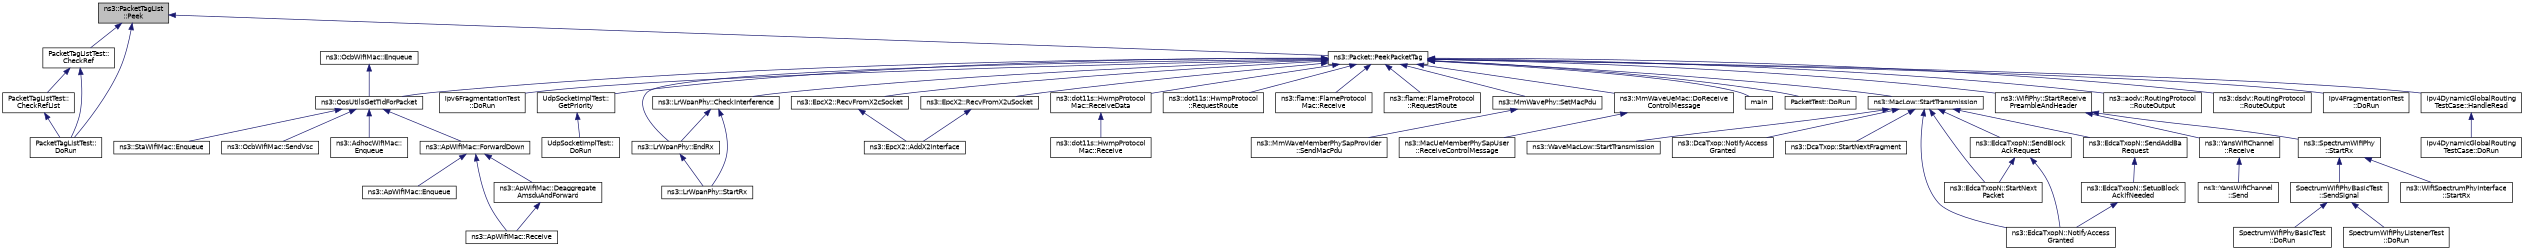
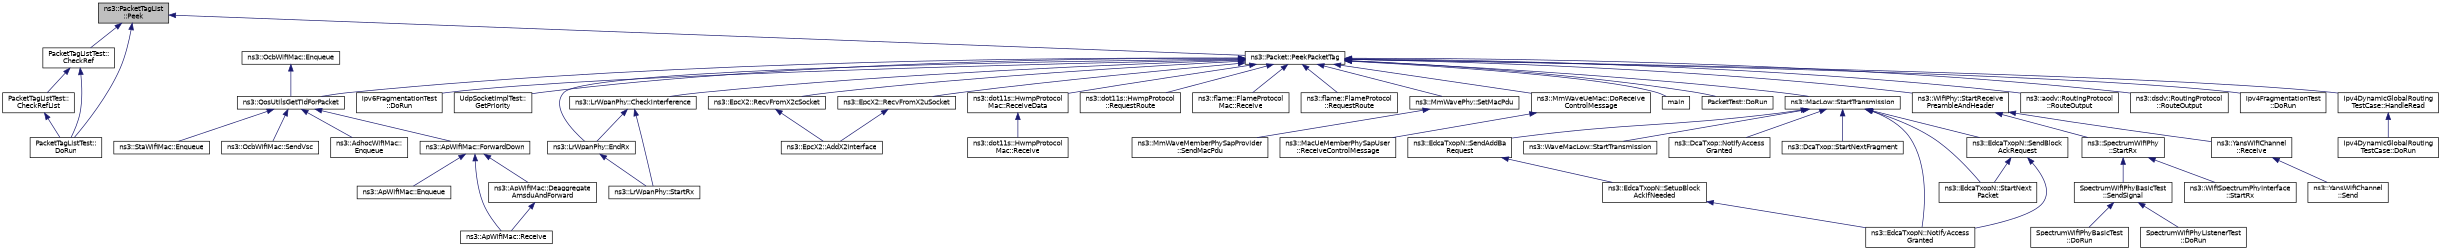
(581, 148) -> none
